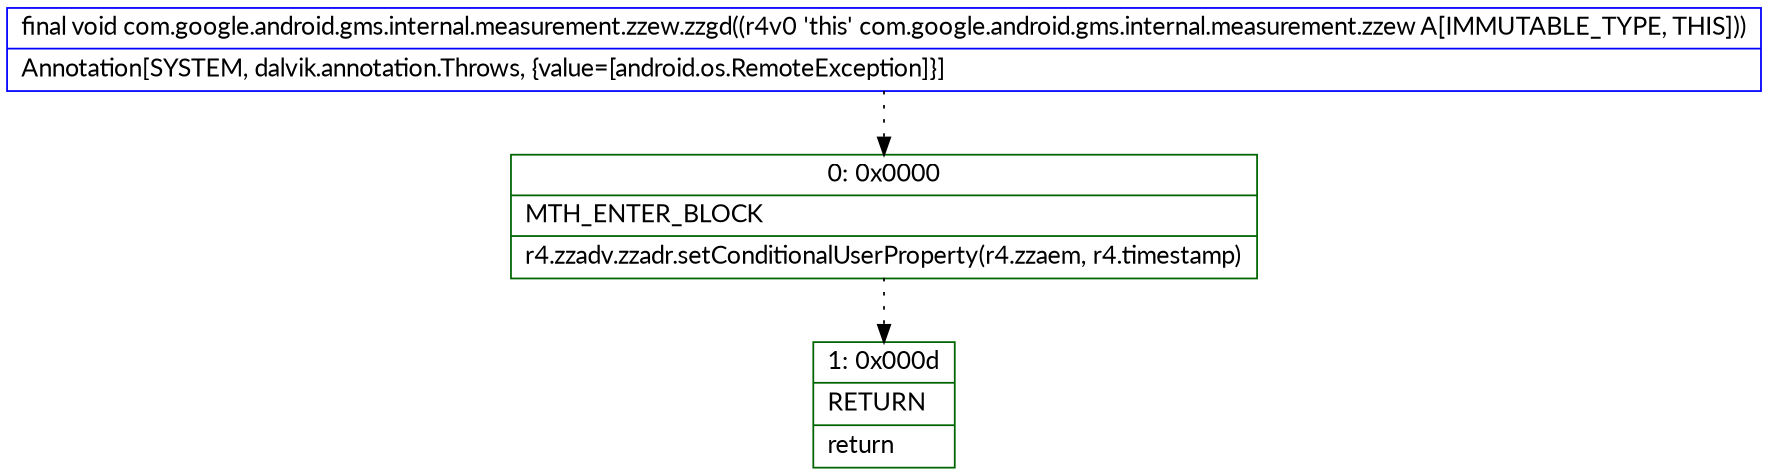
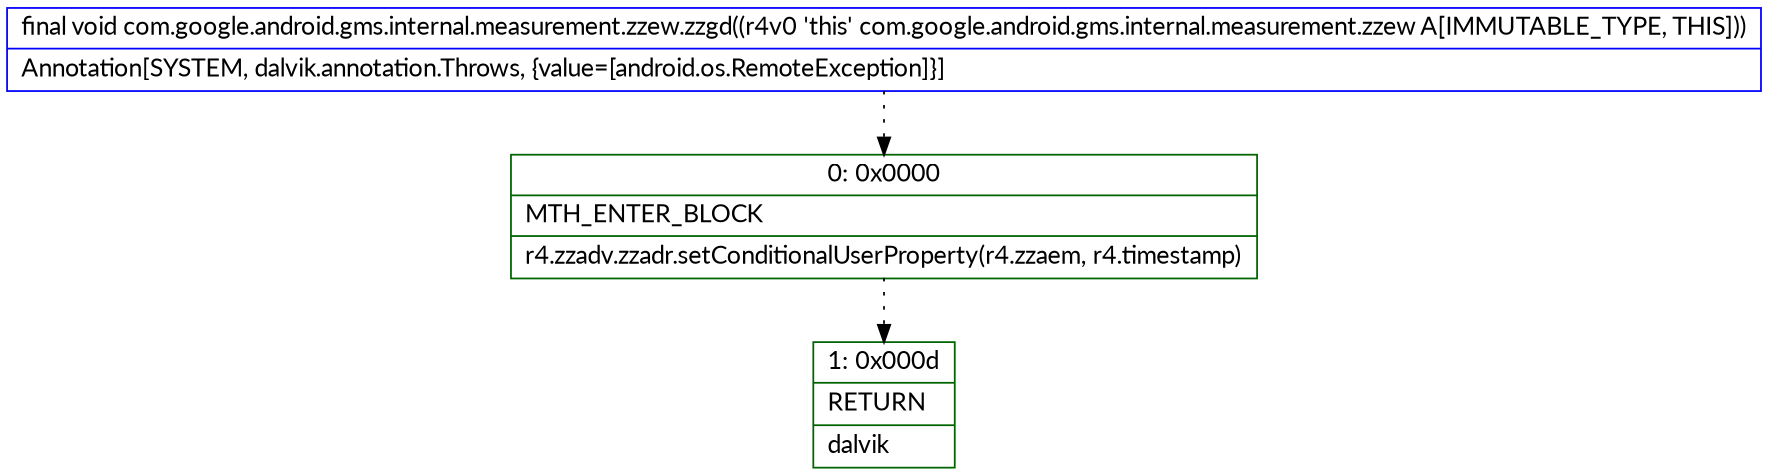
(861, 446) -> (858, 446)
